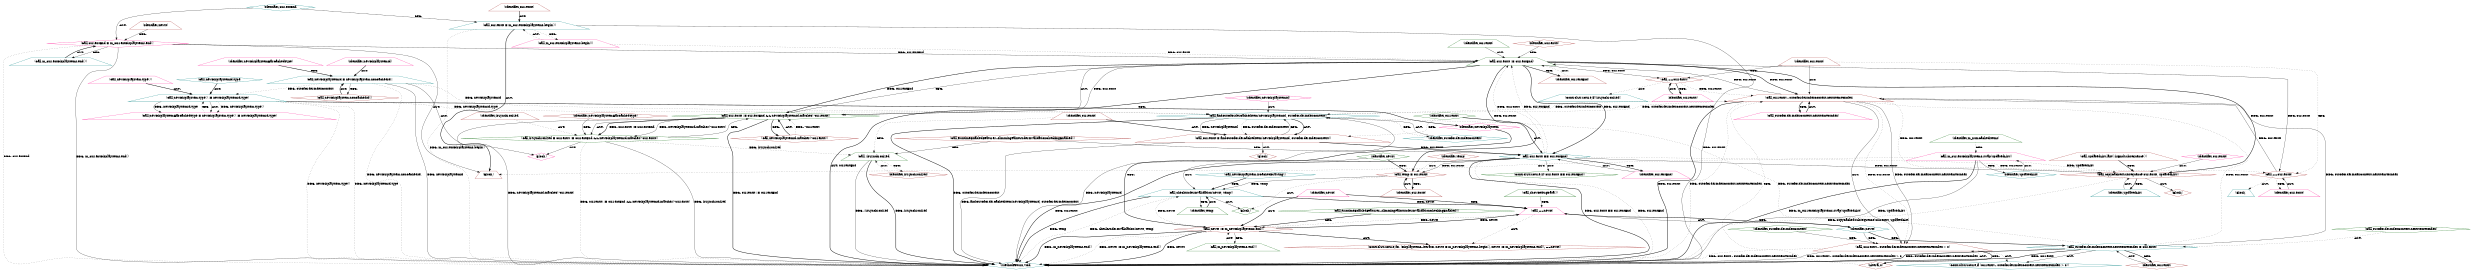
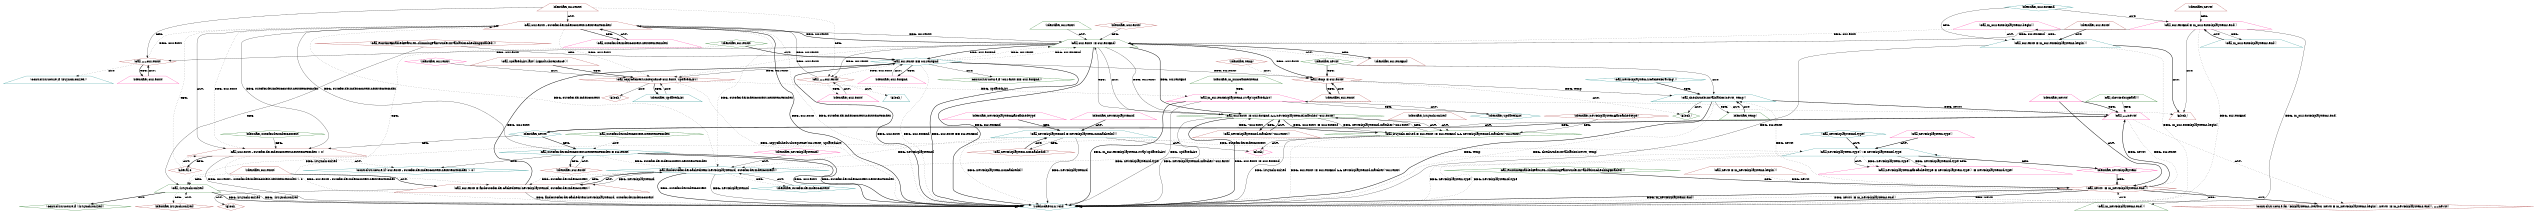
(118, 44) -> (2201, 25)
(1962, 87) -> (866, 50)
(2142, 116) -> none
(795, 139) -> (1256, 134)
(844, 166) -> (988, 125)
(2061, 166) -> (944, 89)
none -> (1745, 170)
none -> (75, 207)
(1429, 220) -> (2165, 152)
